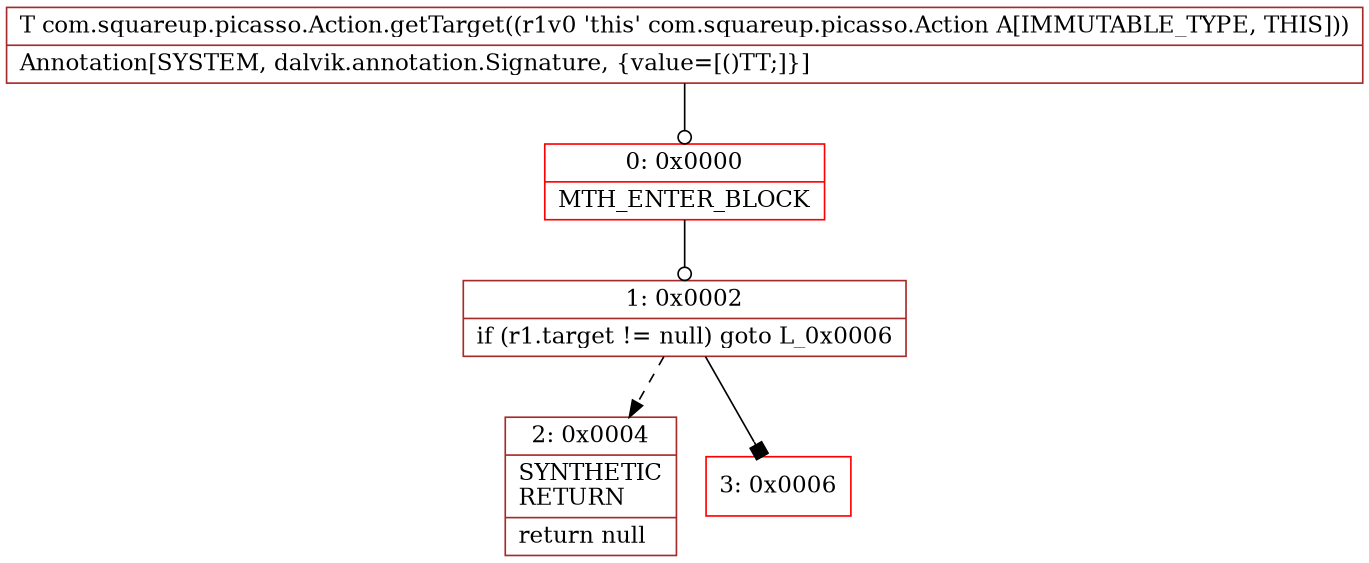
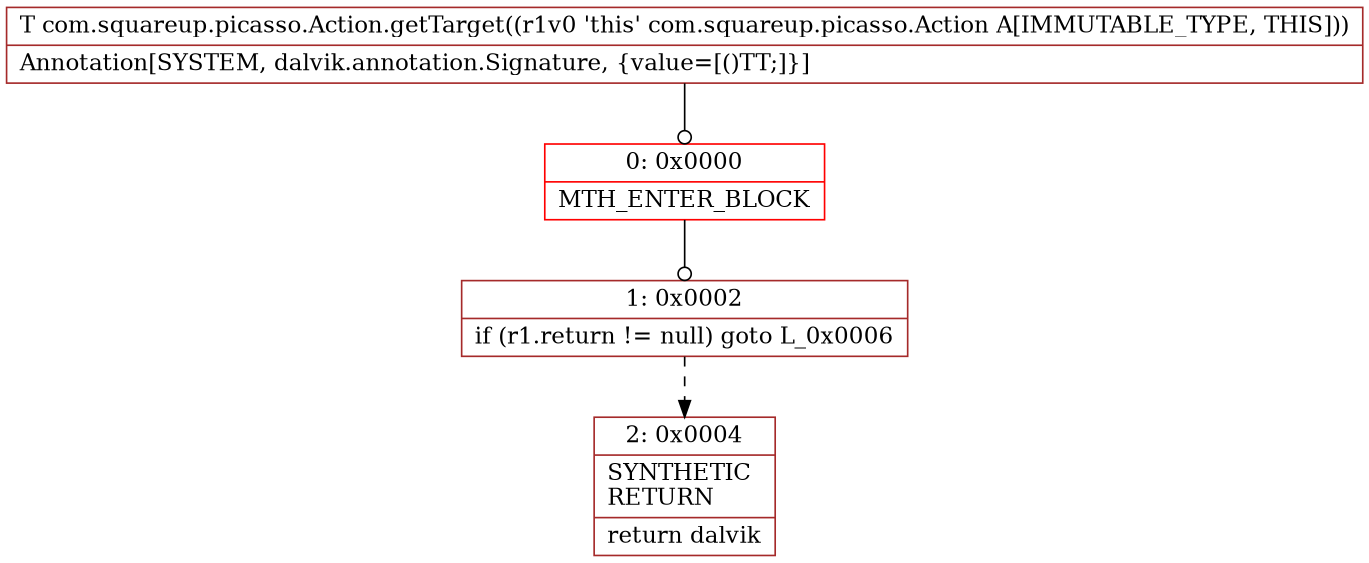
(685, 337) -> (685, 337)
(778, 486) -> none
(583, 536) -> (685, 536)
